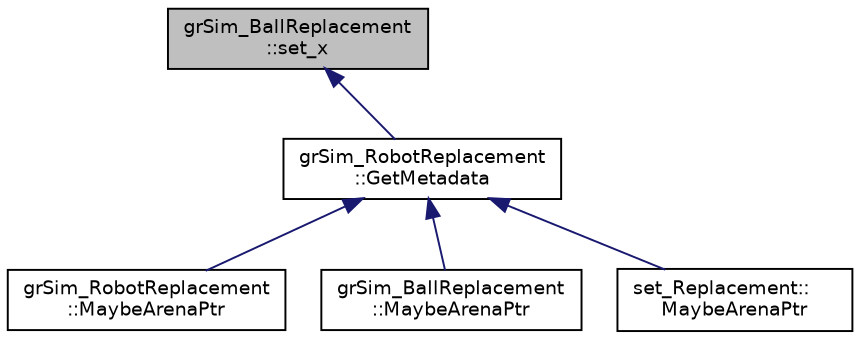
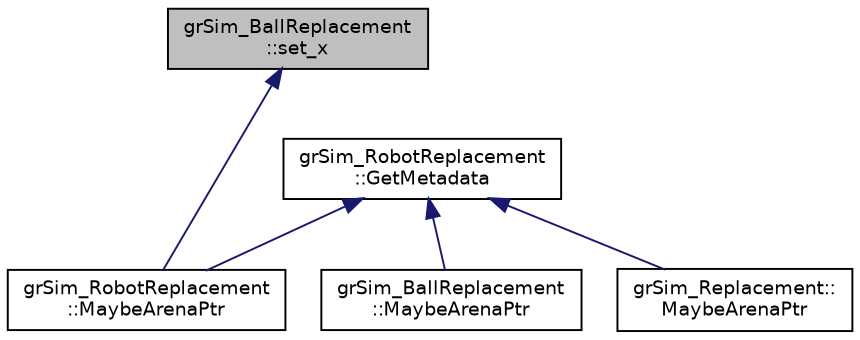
(367, 111) -> (217, 178)
(735, 300) -> (735, 300)
